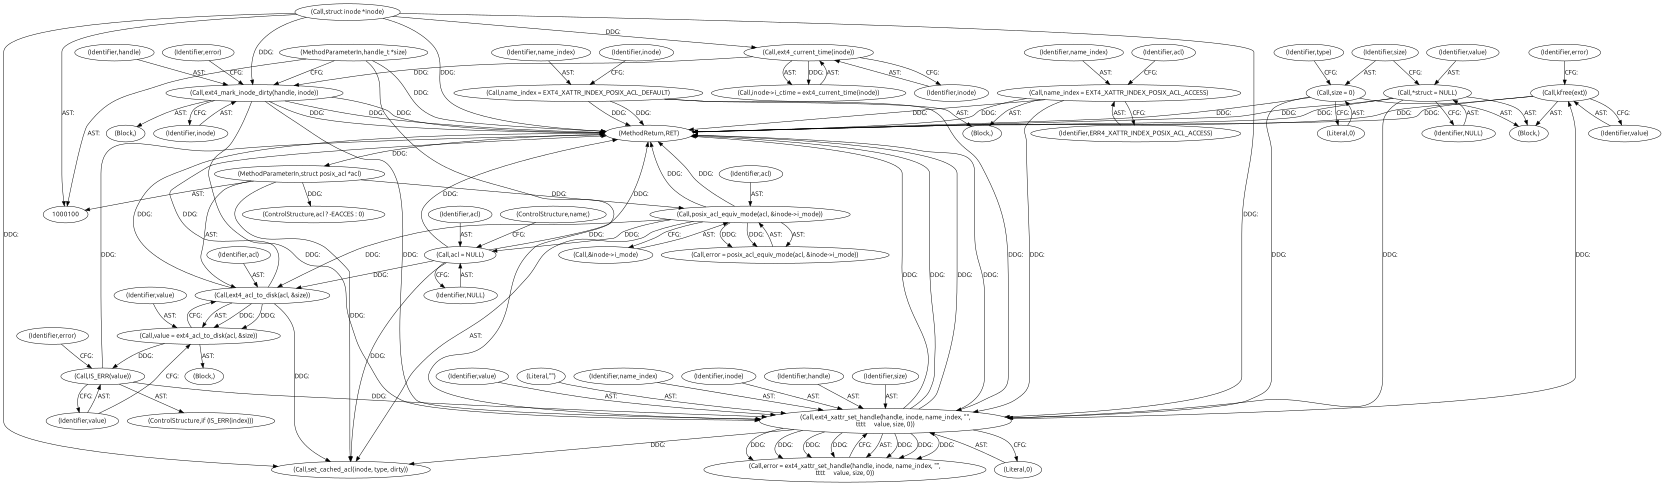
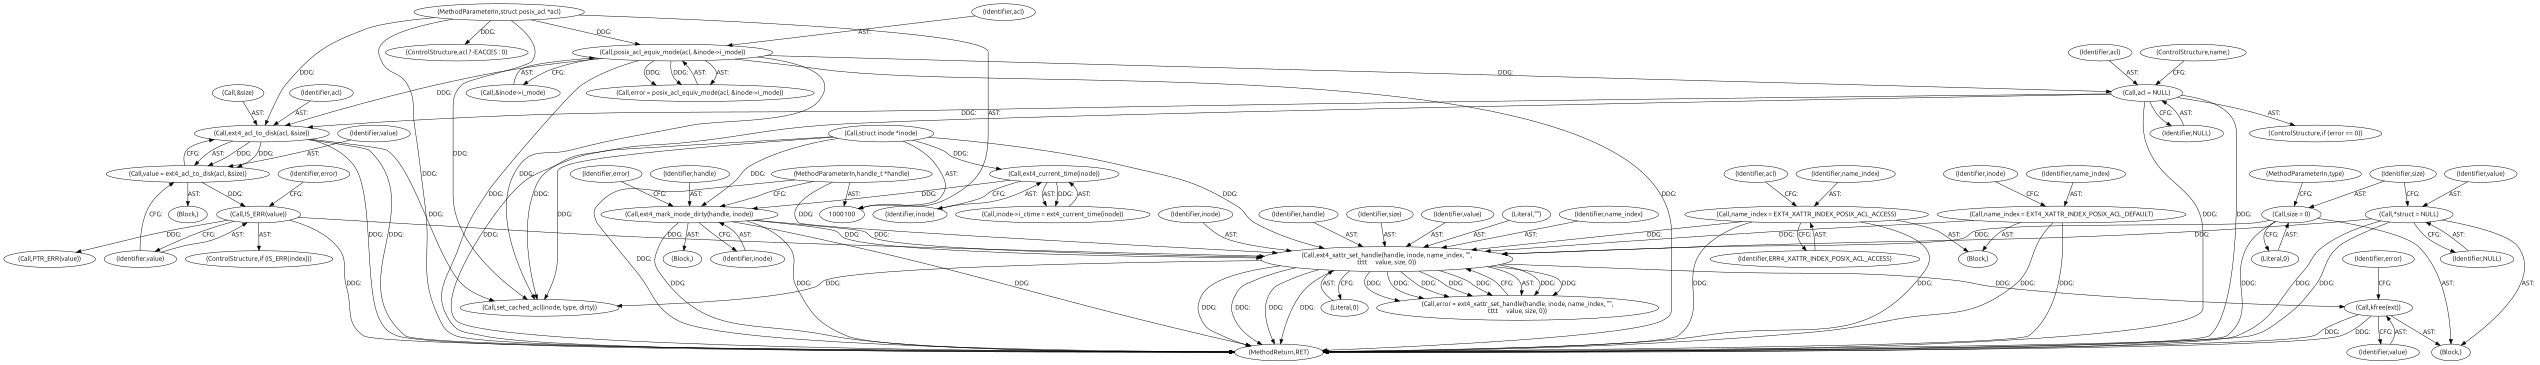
(354, 53) -> (852, 174)
(1309, 53) -> (2305, 174)
none -> (238, 93)
none -> (2316, 134)
(466, 142) -> (471, 338)
(212, 235) -> (308, 73)
none -> (50, 259)
(477, 336) -> (528, 174)
